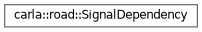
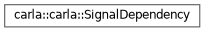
(101, 16) -> (102, 16)
